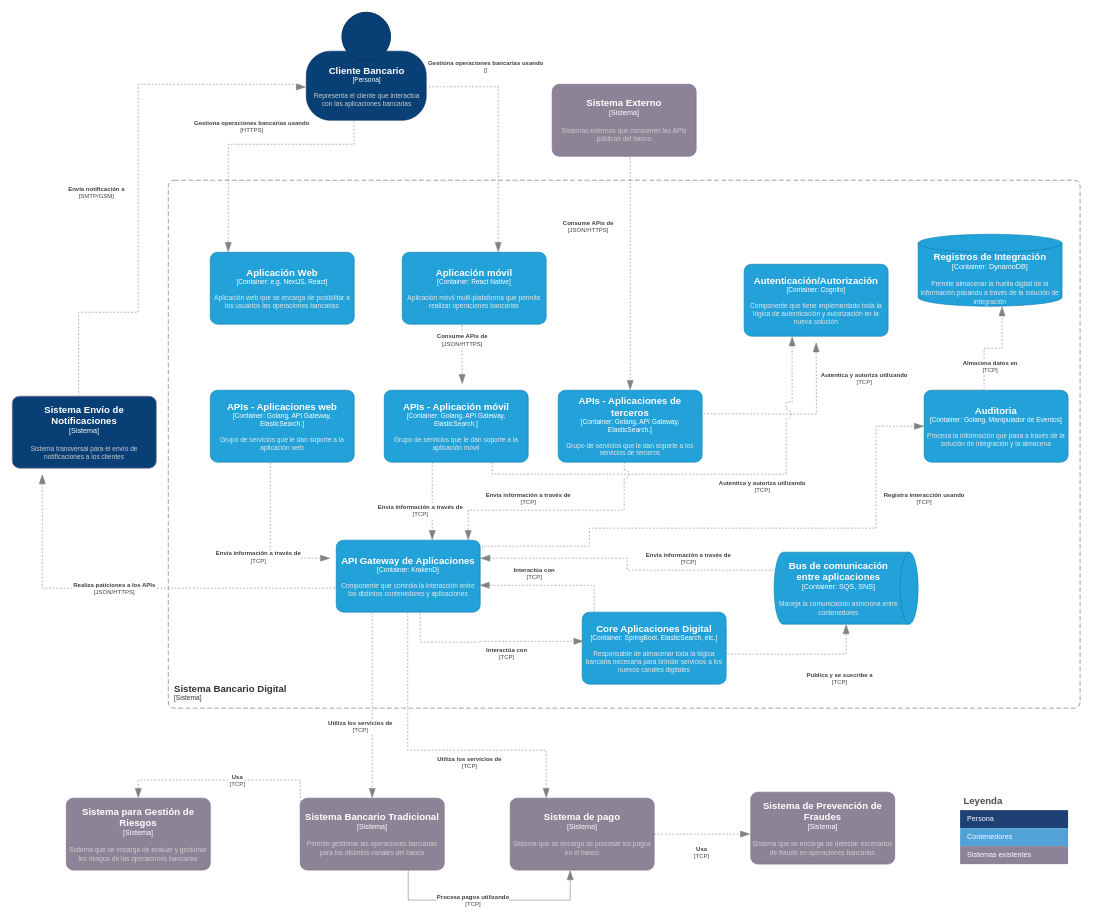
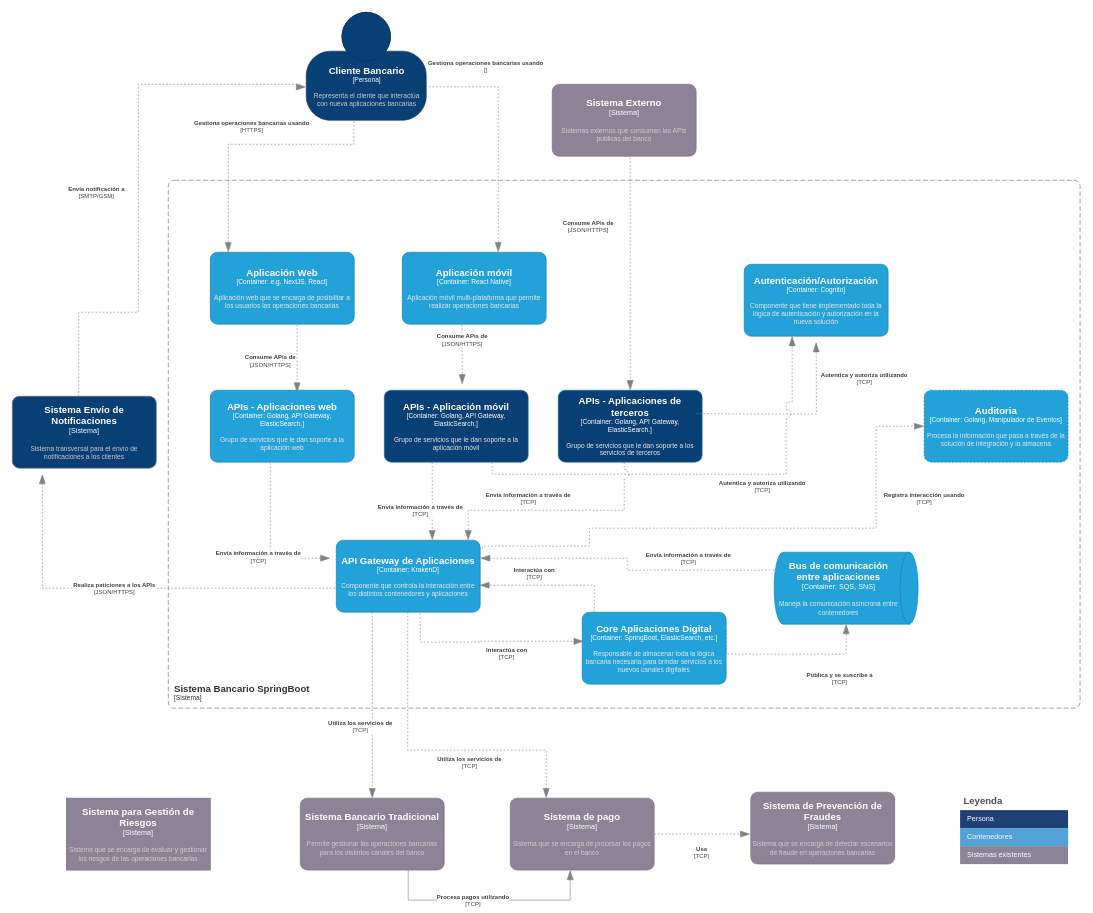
(367, 86) -> (367, 86)
(990, 270) -> none
(984, 367) -> none
none -> (297, 381)
(456, 426) -> (456, 426)
(630, 426) -> (630, 426)
(996, 426) -> (996, 426)
(213, 694) -> (220, 694)
(237, 780) -> none
(138, 834) -> (138, 834)
